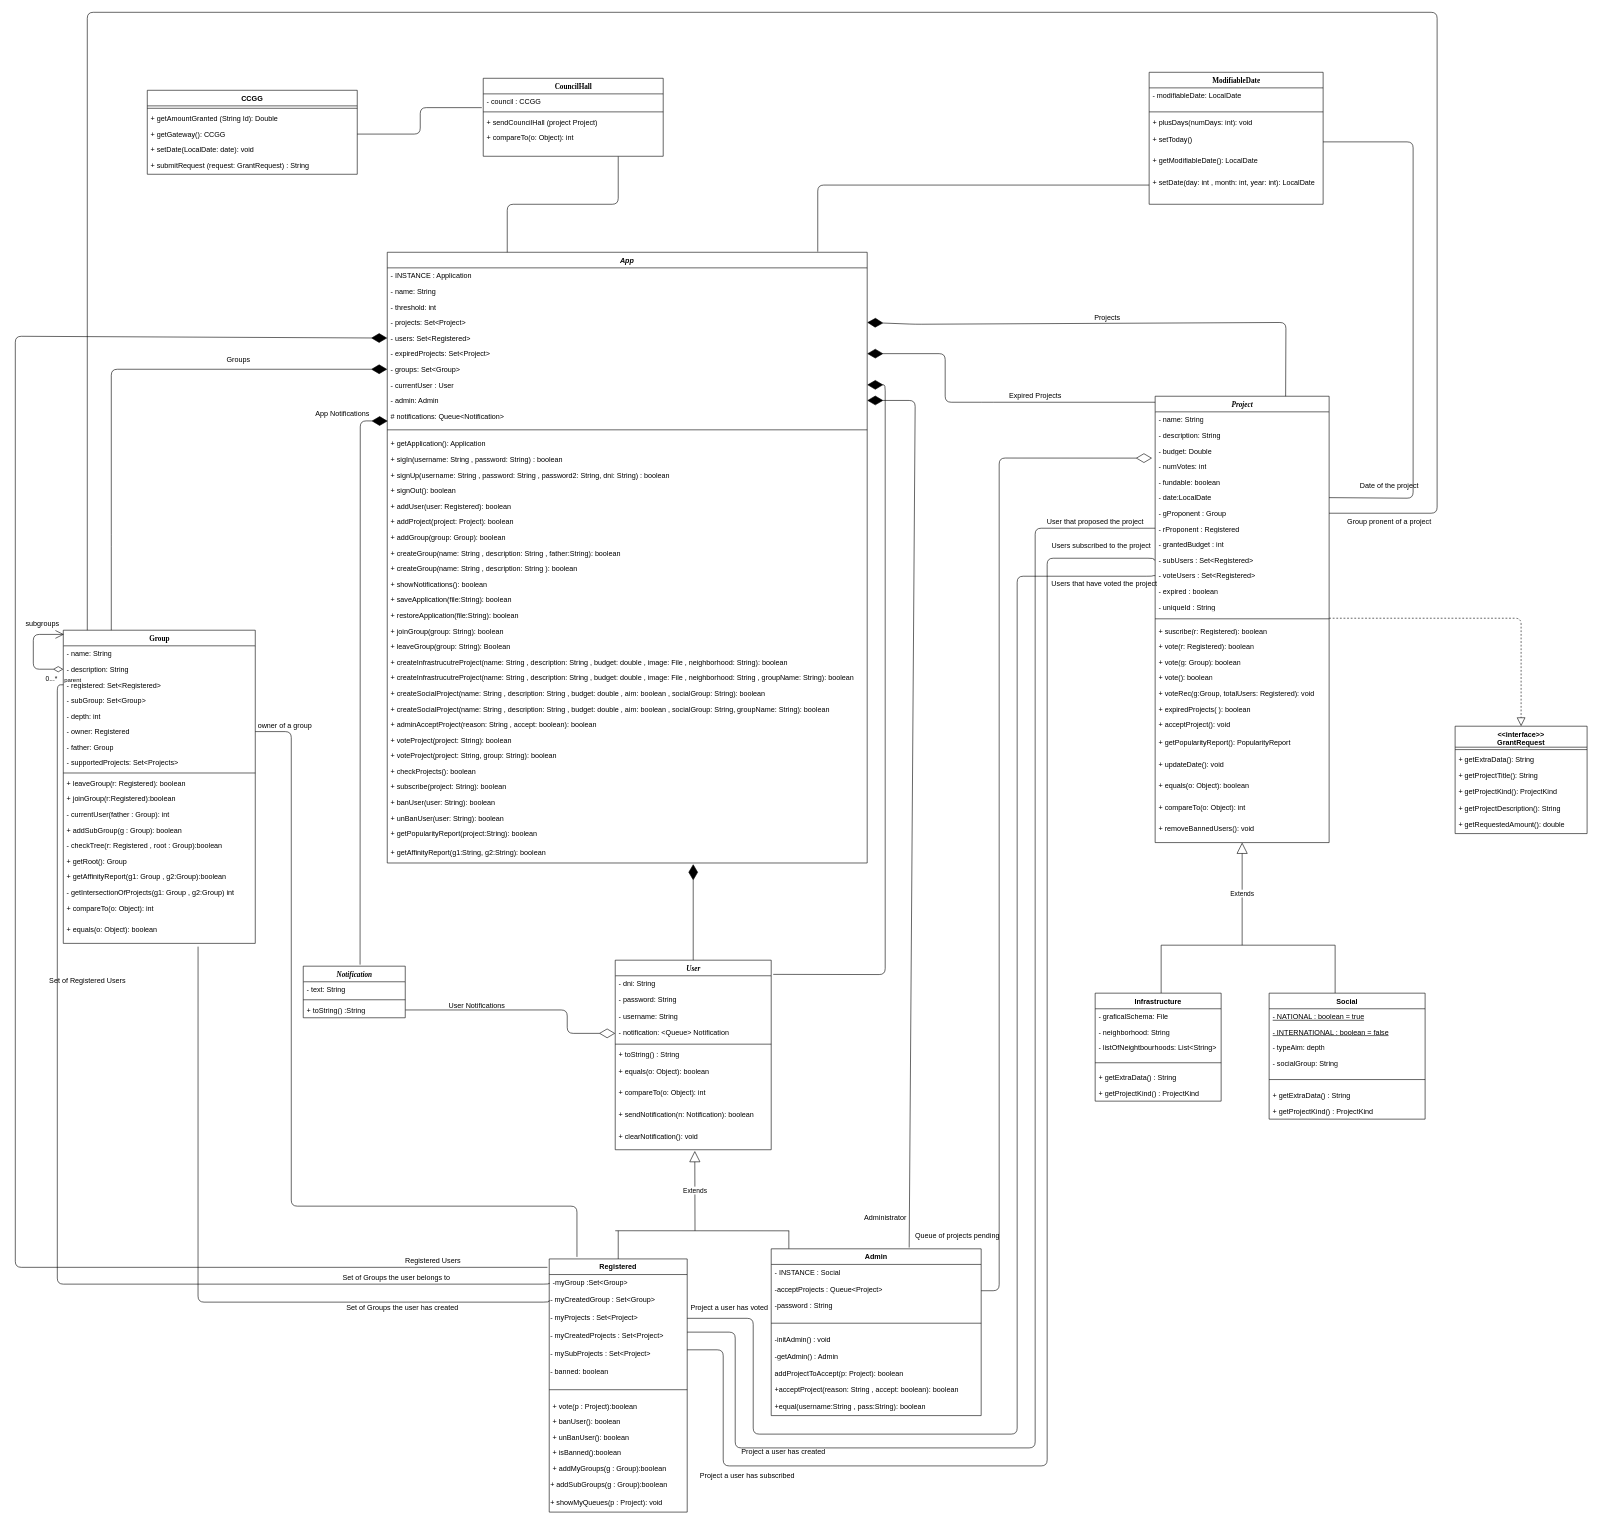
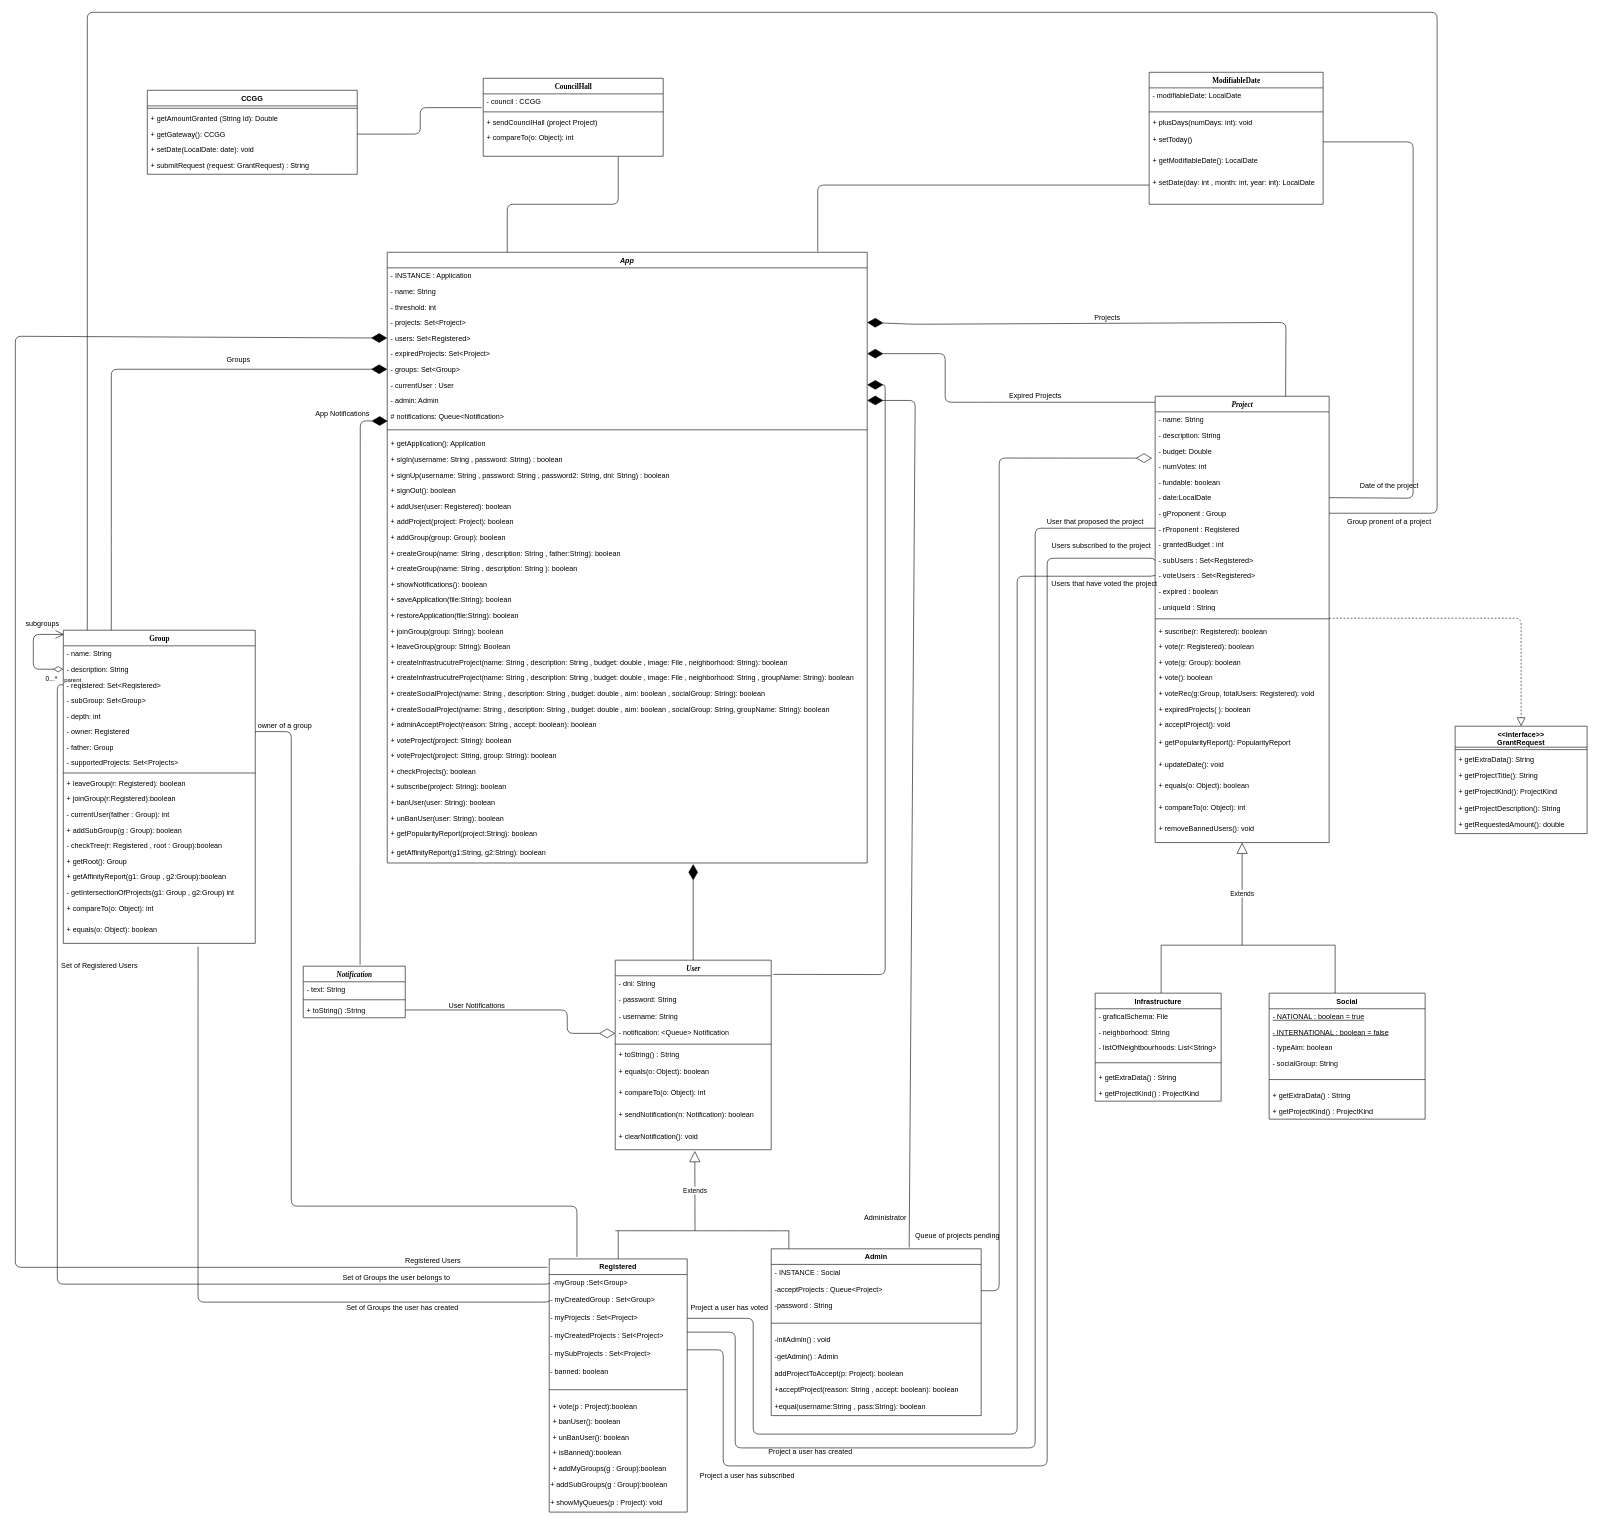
(87, 981) -> (99, 966)
(1301, 1049) -> (1305, 1049)
(783, 1452) -> (810, 1452)
